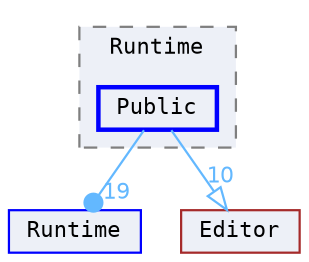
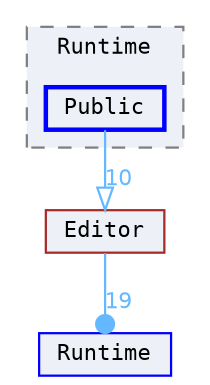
(121, 163) -> (105, 284)
